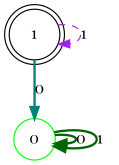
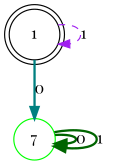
(35, 139) -> (35, 139)
